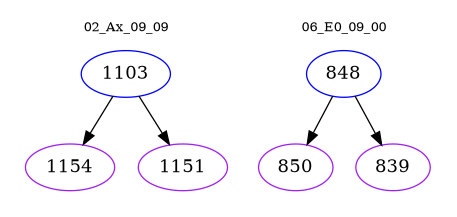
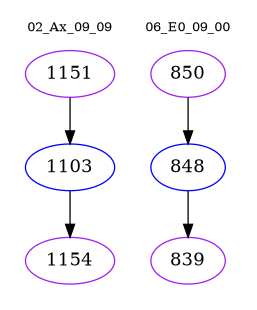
(151, 115) -> (70, 114)
(323, 115) -> (188, 114)
